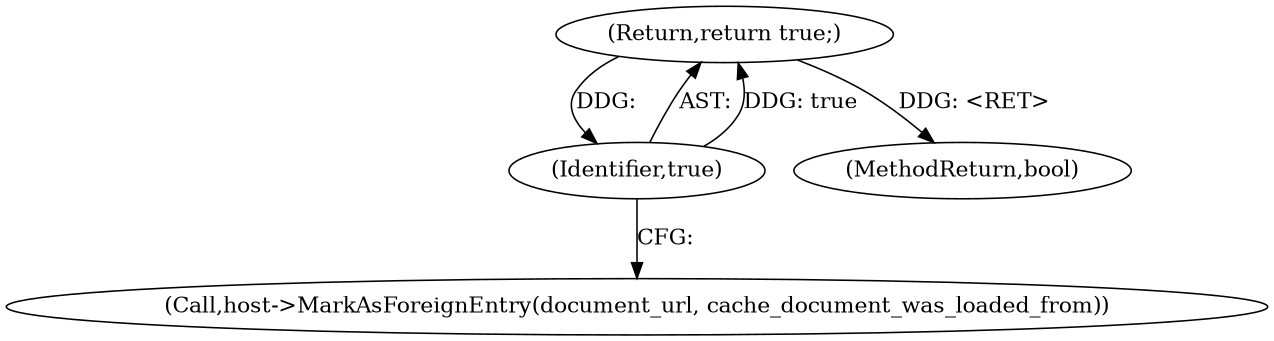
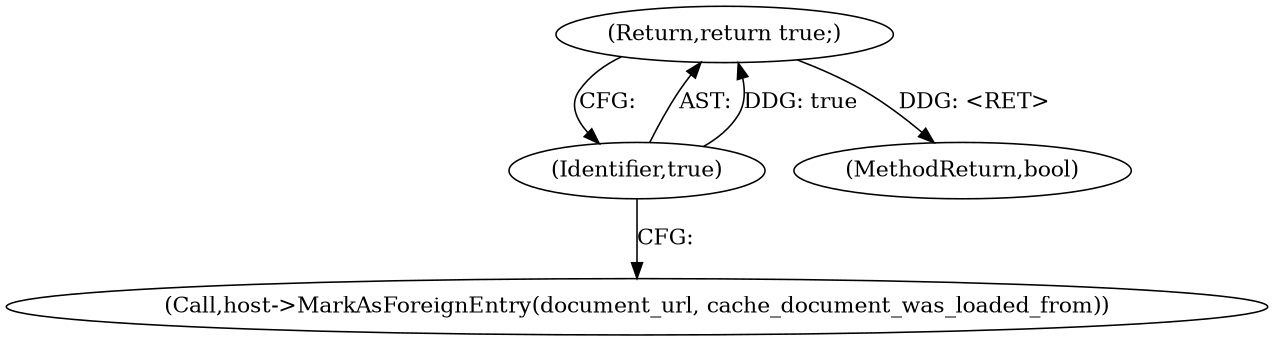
(610, 103) -> (611, 103)
